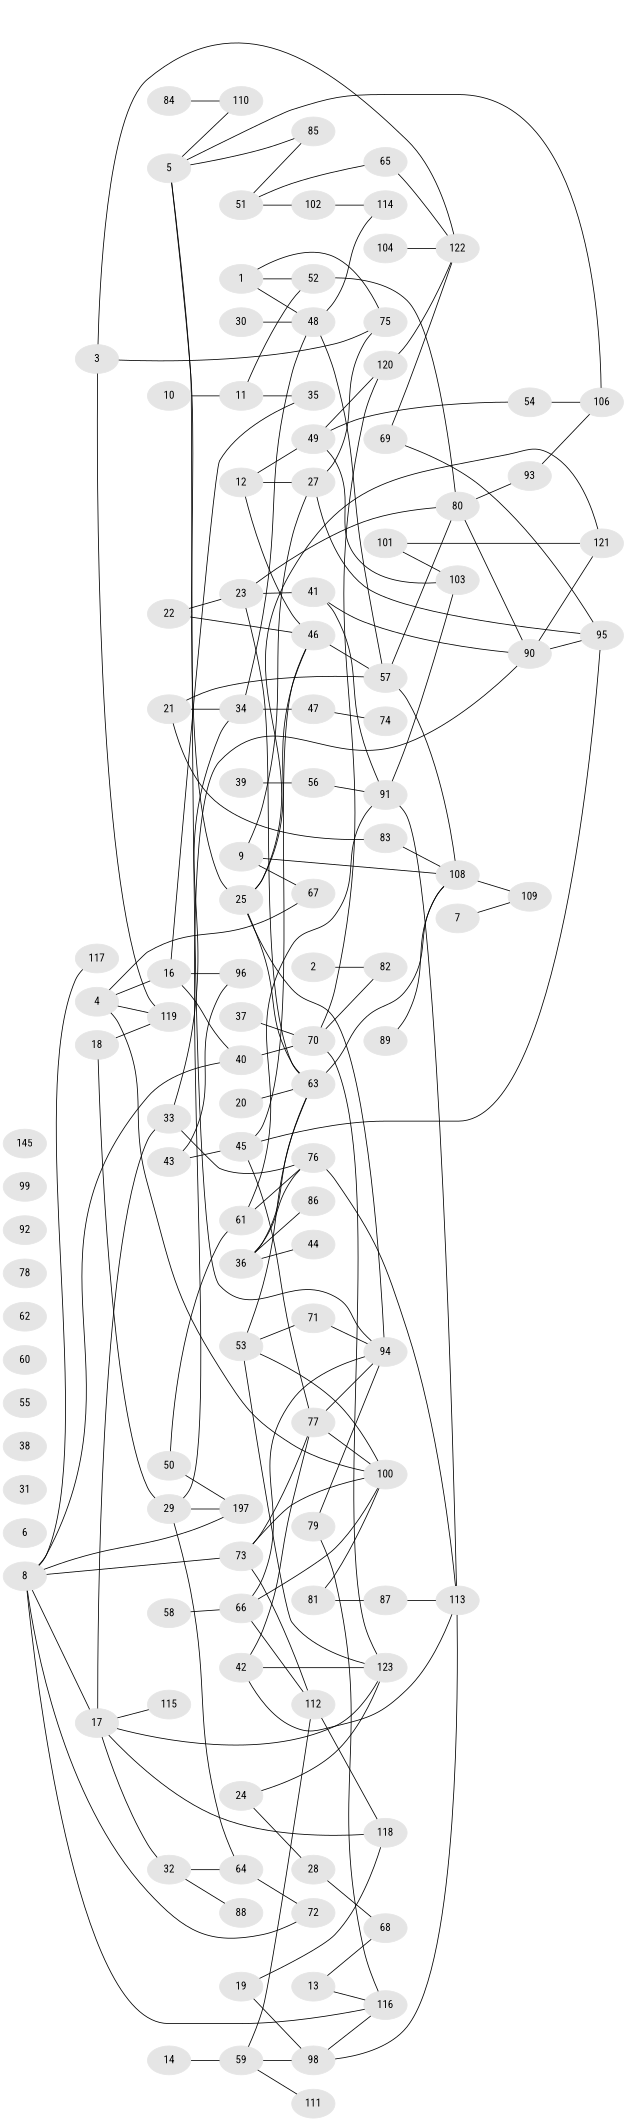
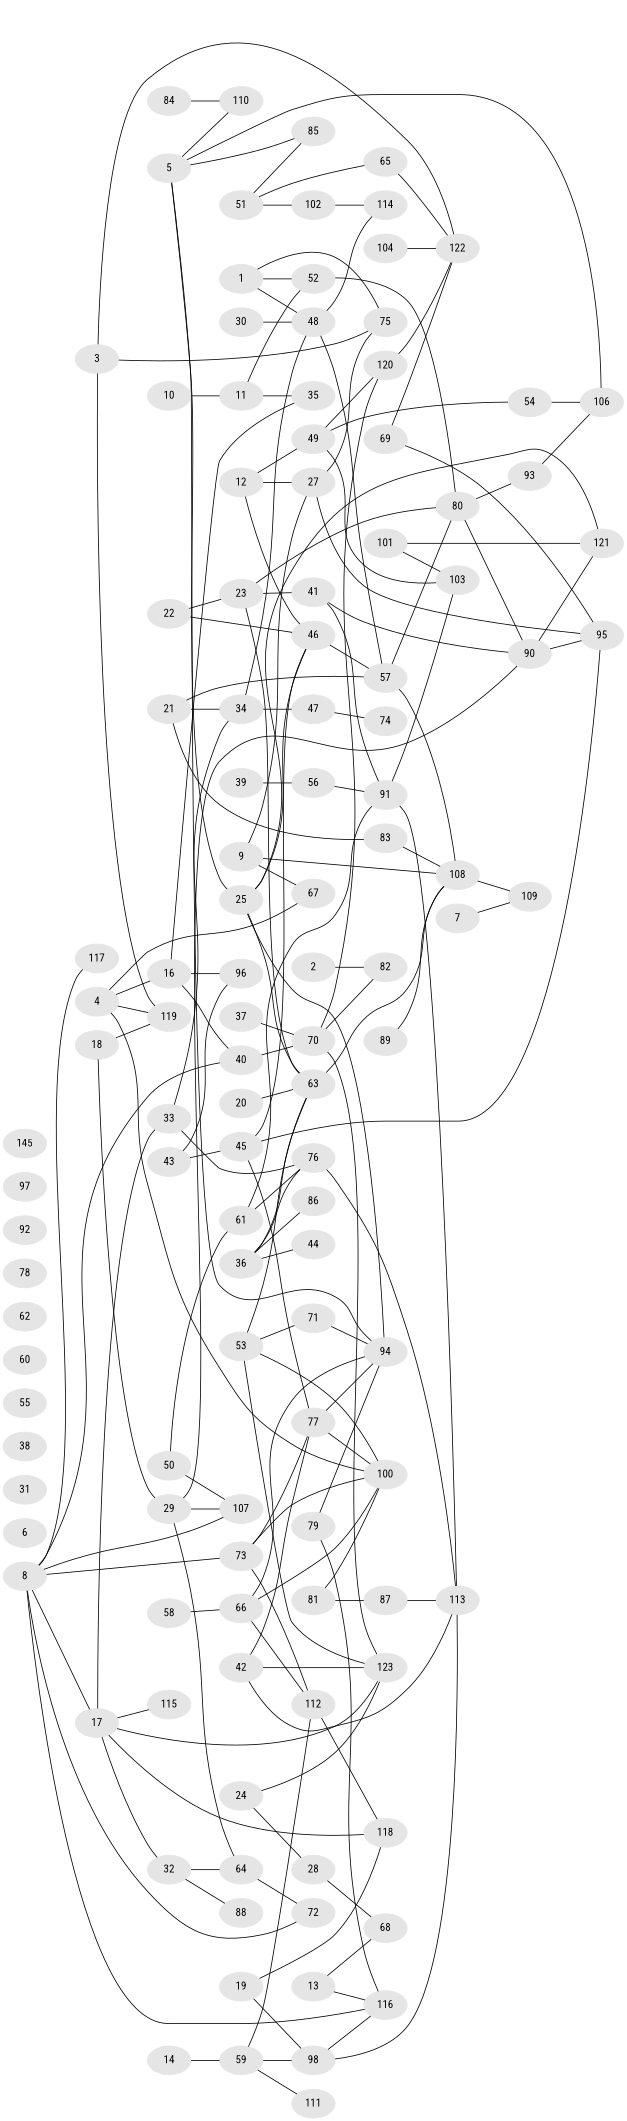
(25, 1187) -> (25, 1187)
(241, 1509) -> (241, 1509)
